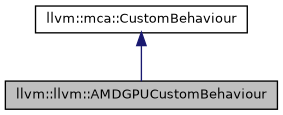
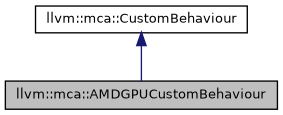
(141, 95) -> (141, 95)
